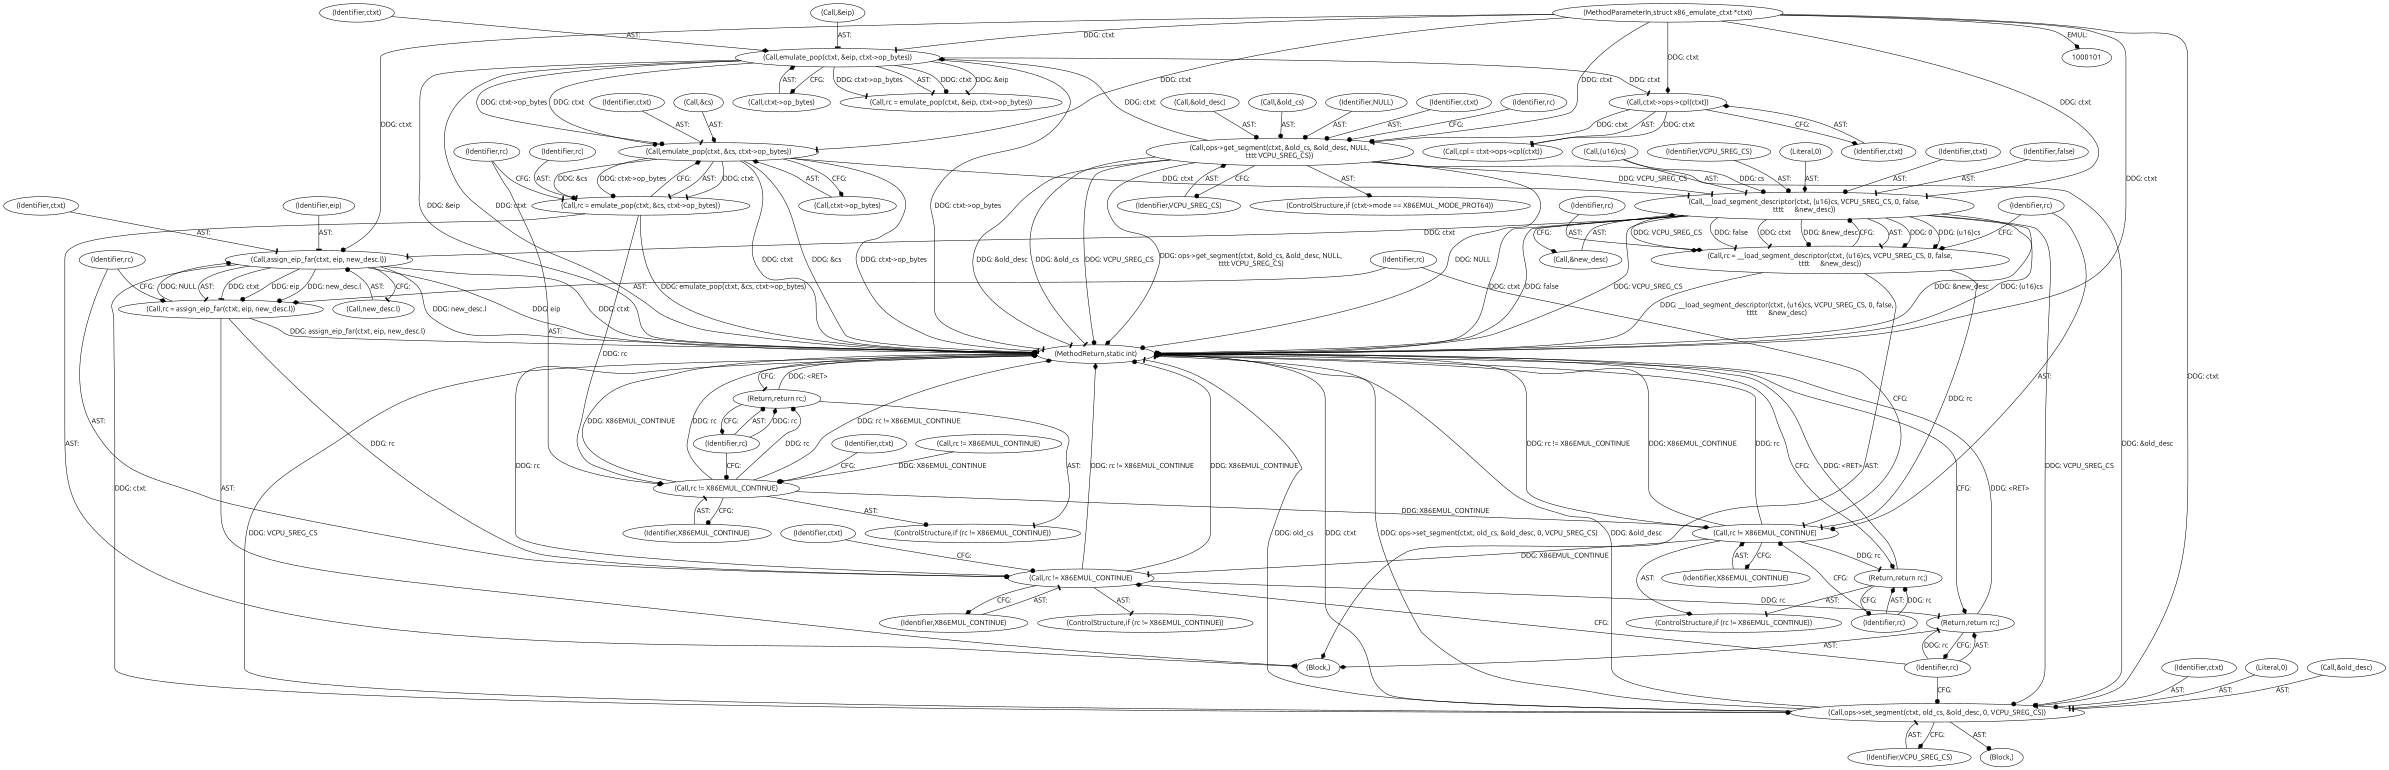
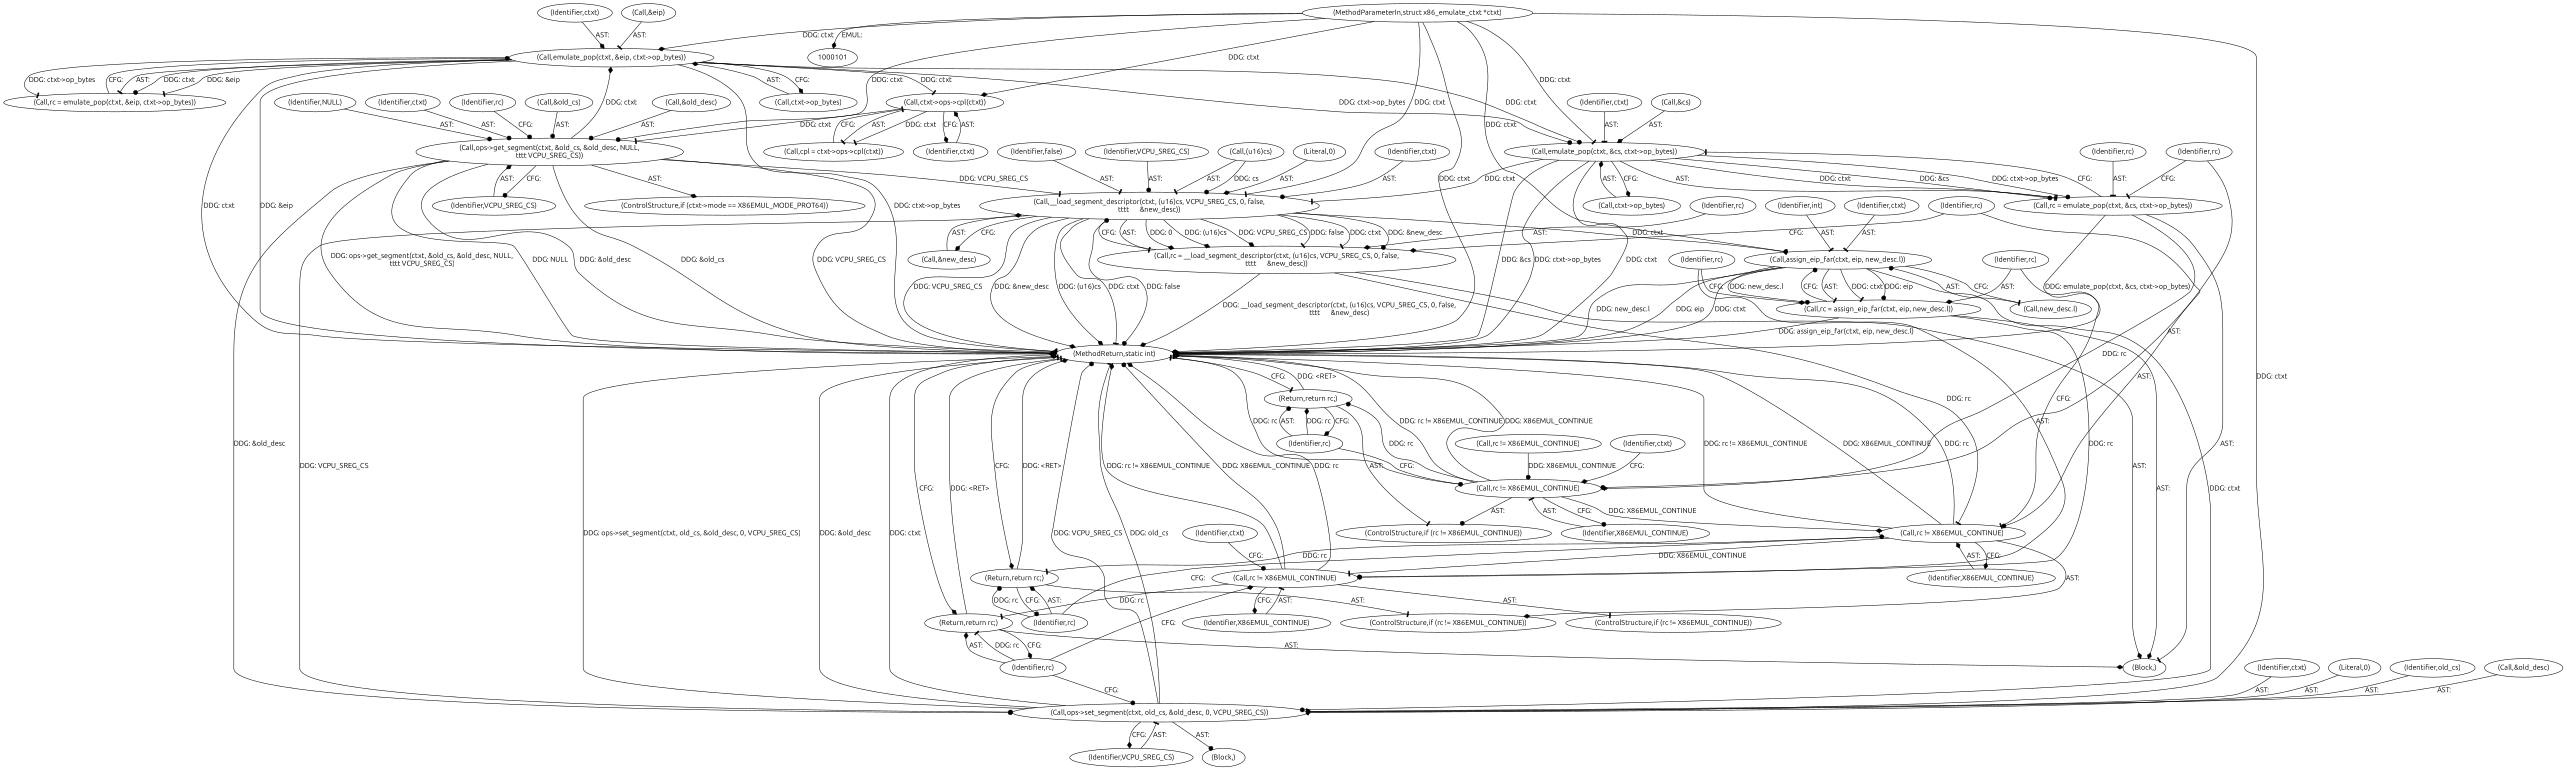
(1225, 24) -> (839, 29)
none -> (235, 63)
none -> (849, 119)
(672, 179) -> (1908, 157)
(319, 206) -> (1800, 206)
(179, 287) -> (1812, 287)
none -> (2433, 668)
